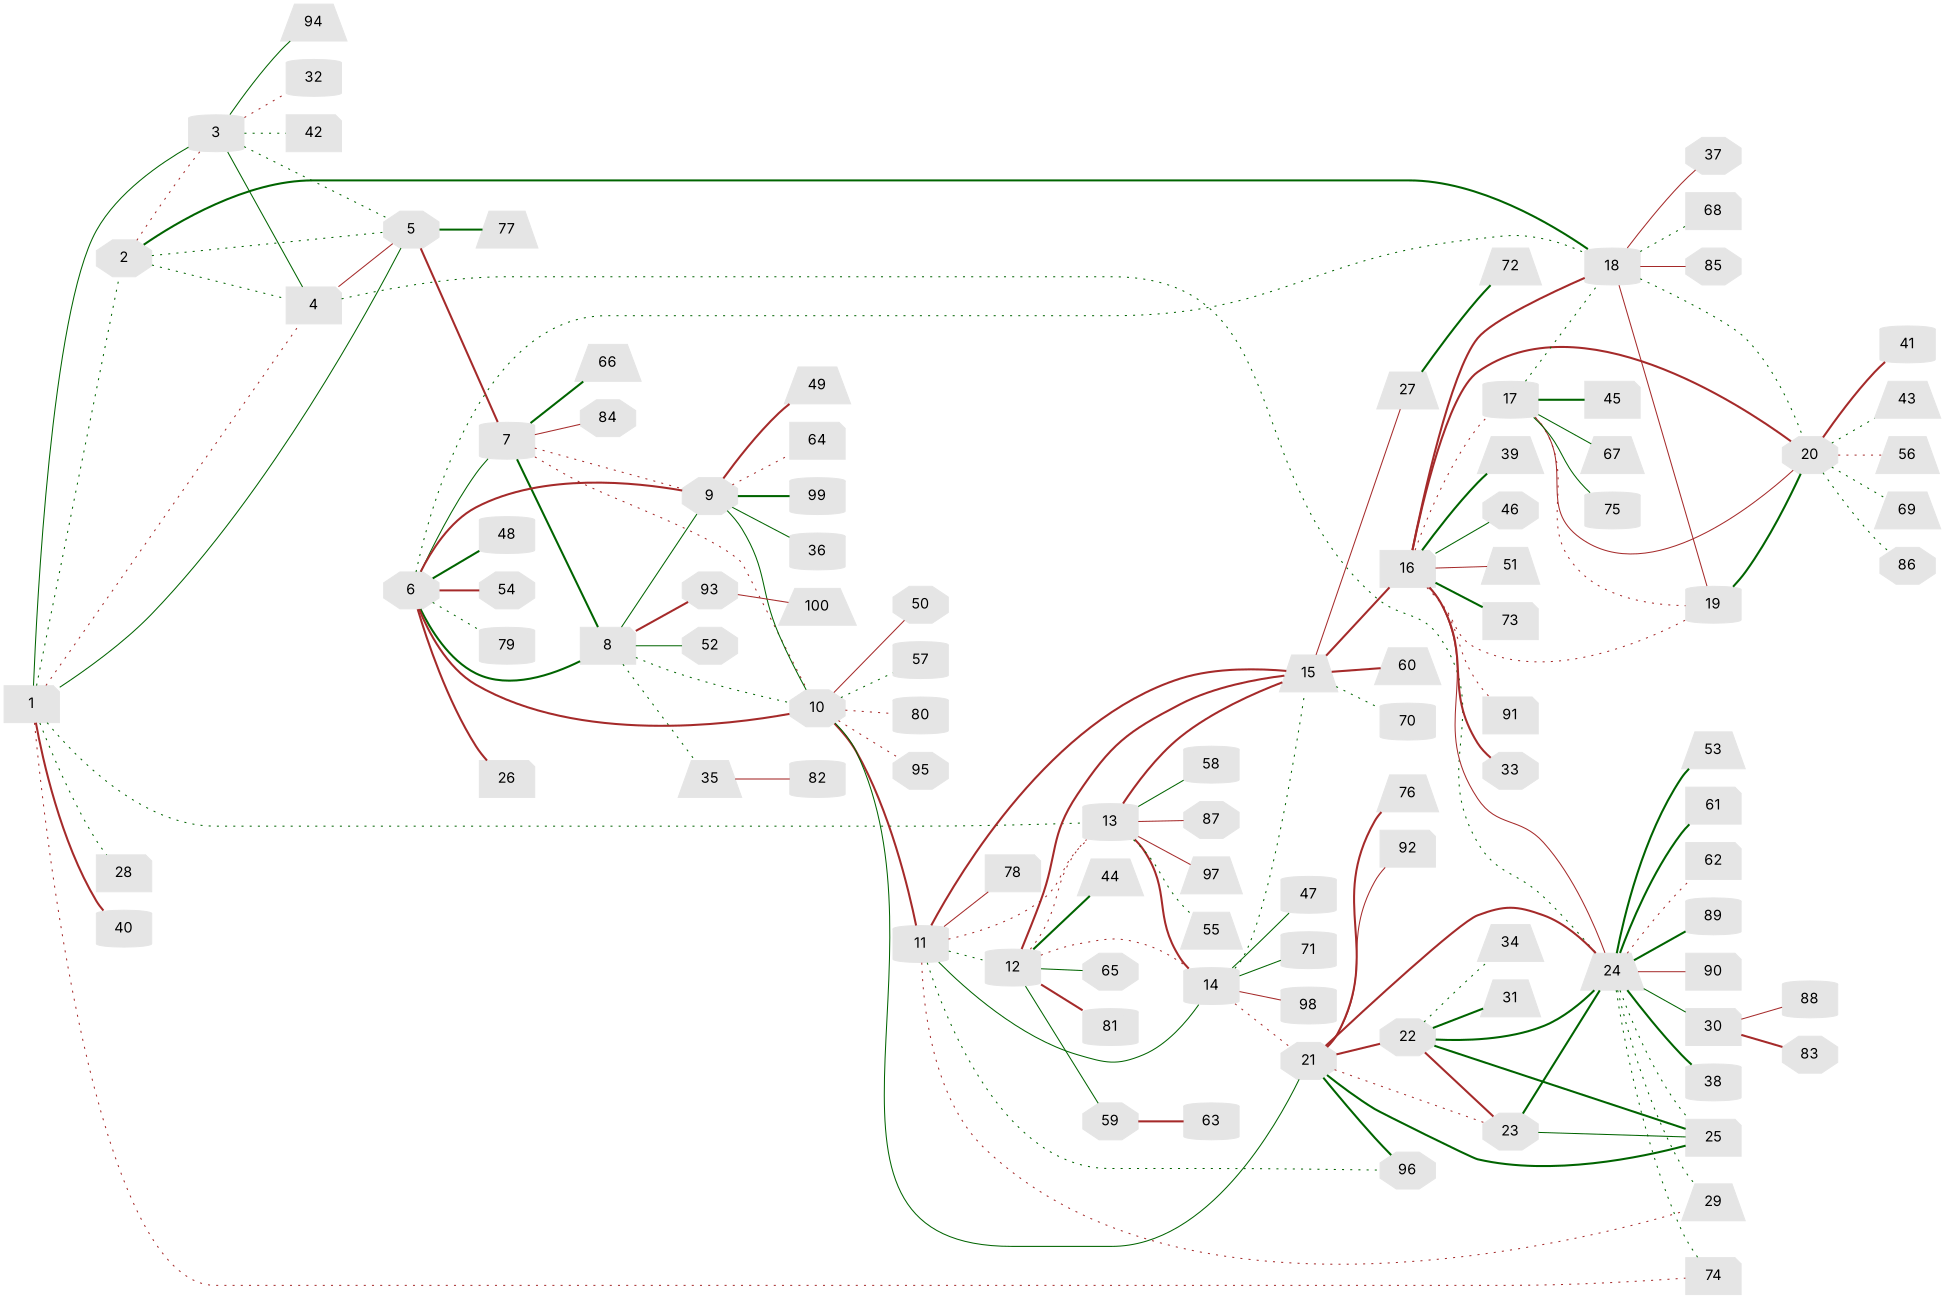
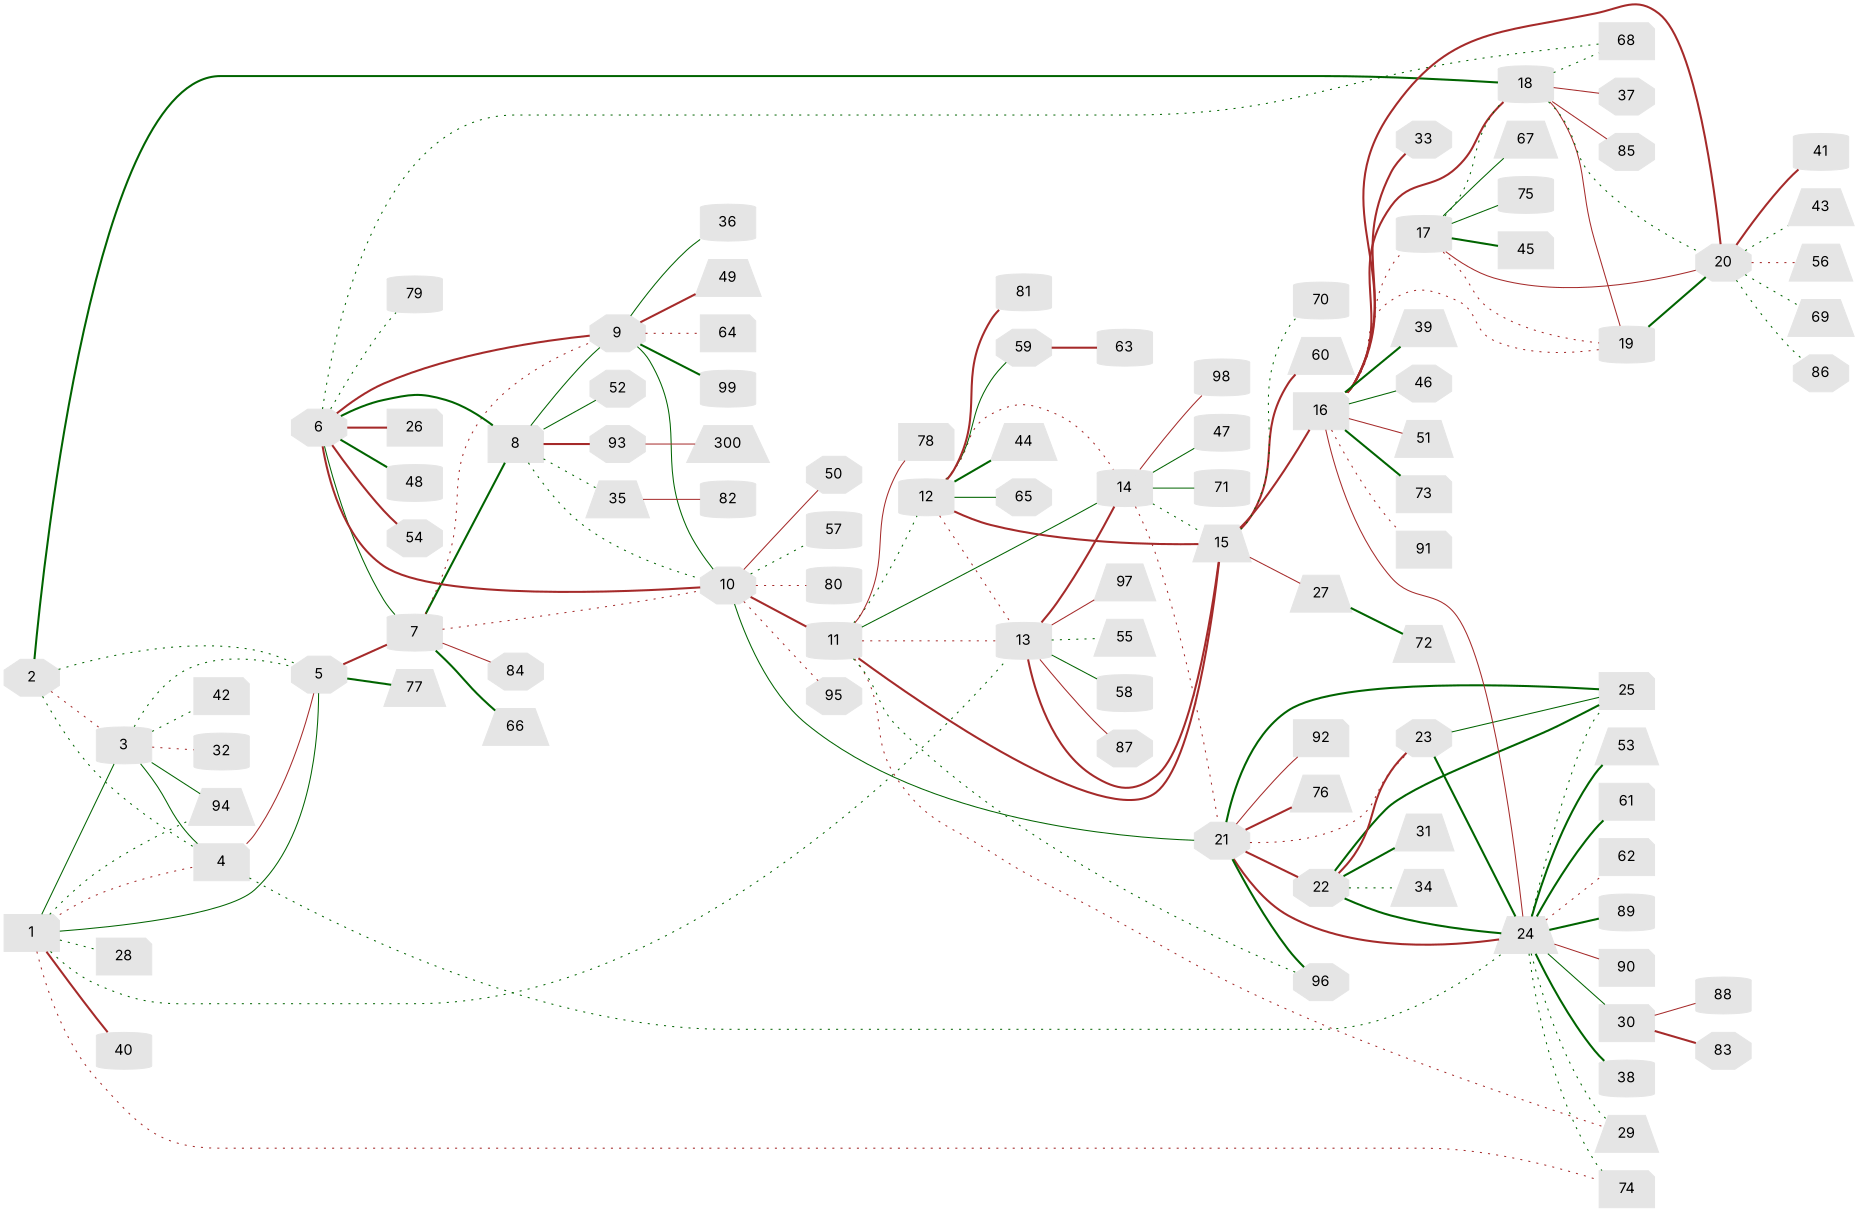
(931, 316) -> (871, 115)
(78, 481) -> (115, 860)
(817, 607) -> (728, 444)
